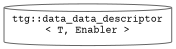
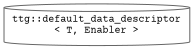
(88, 25) -> (97, 25)
